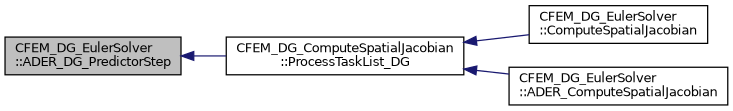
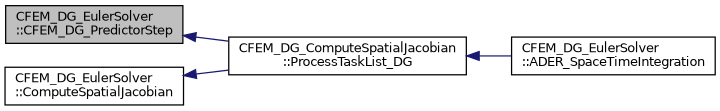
(503, 38) -> (212, 72)
(93, 56) -> (94, 25)
(618, 86) -> (613, 56)
